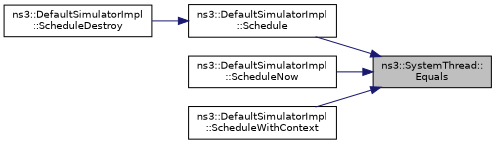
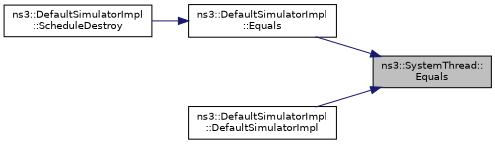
(263, 21) -> (263, 21)
(263, 72) -> none
(263, 123) -> (263, 123)
